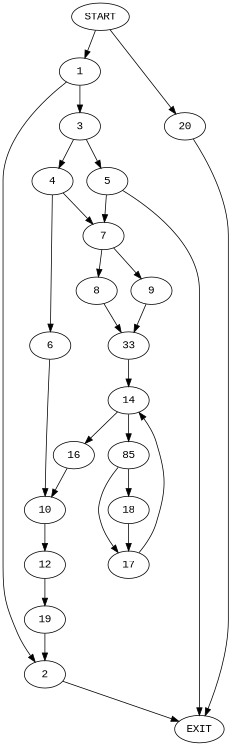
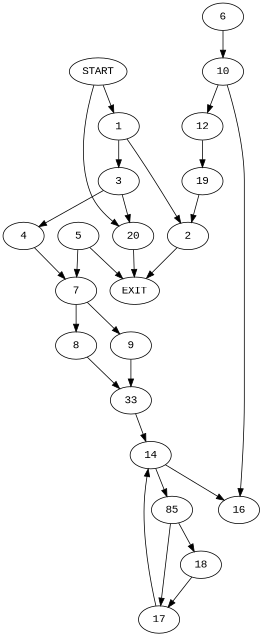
(92, 150) -> (125, 205)
(51, 259) -> none
(61, 479) -> (244, 286)
